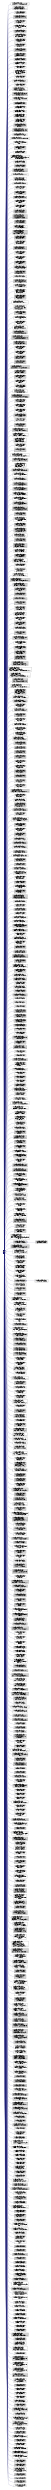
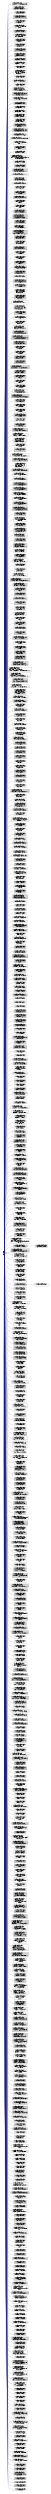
none -> (20, 1063)
